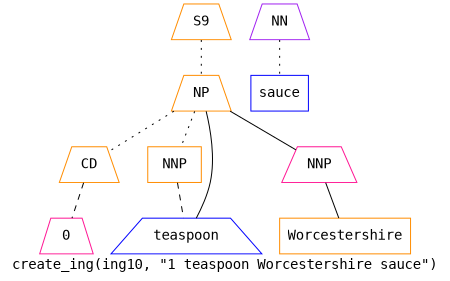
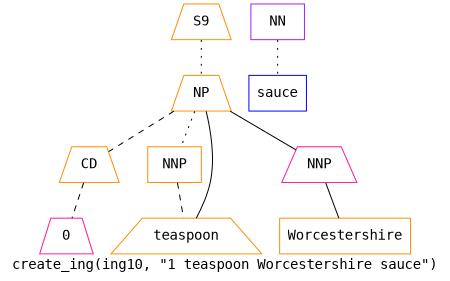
(280, 22) -> (278, 22)
(141, 131) -> (141, 131)
(186, 236) -> (186, 236)
